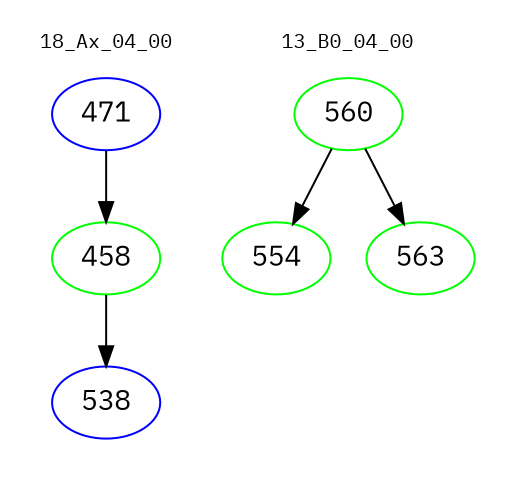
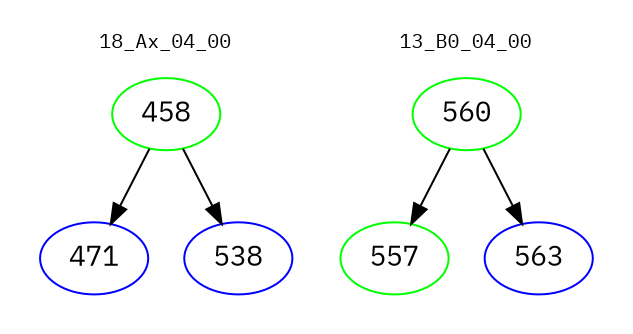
(106, 176) -> (135, 177)
(276, 258) -> (395, 258)
(421, 258) -> (539, 258)
